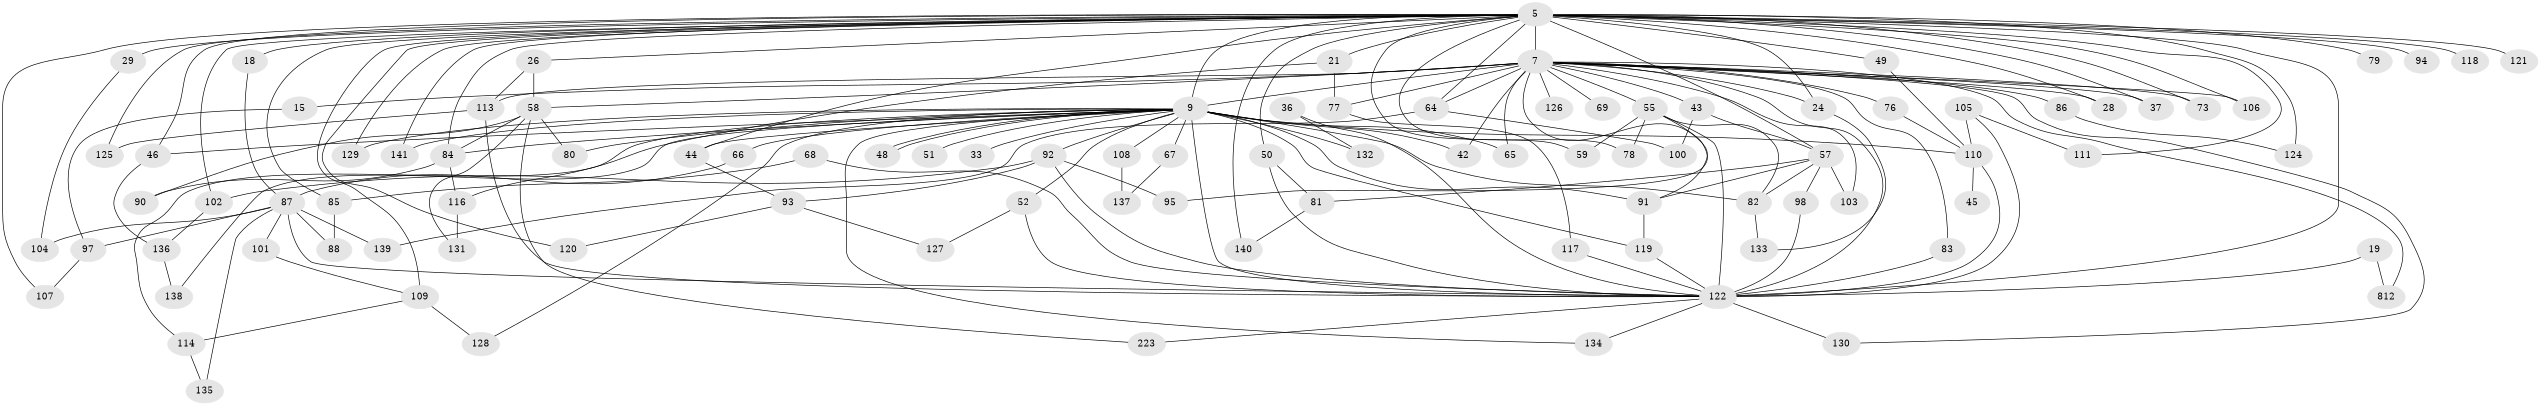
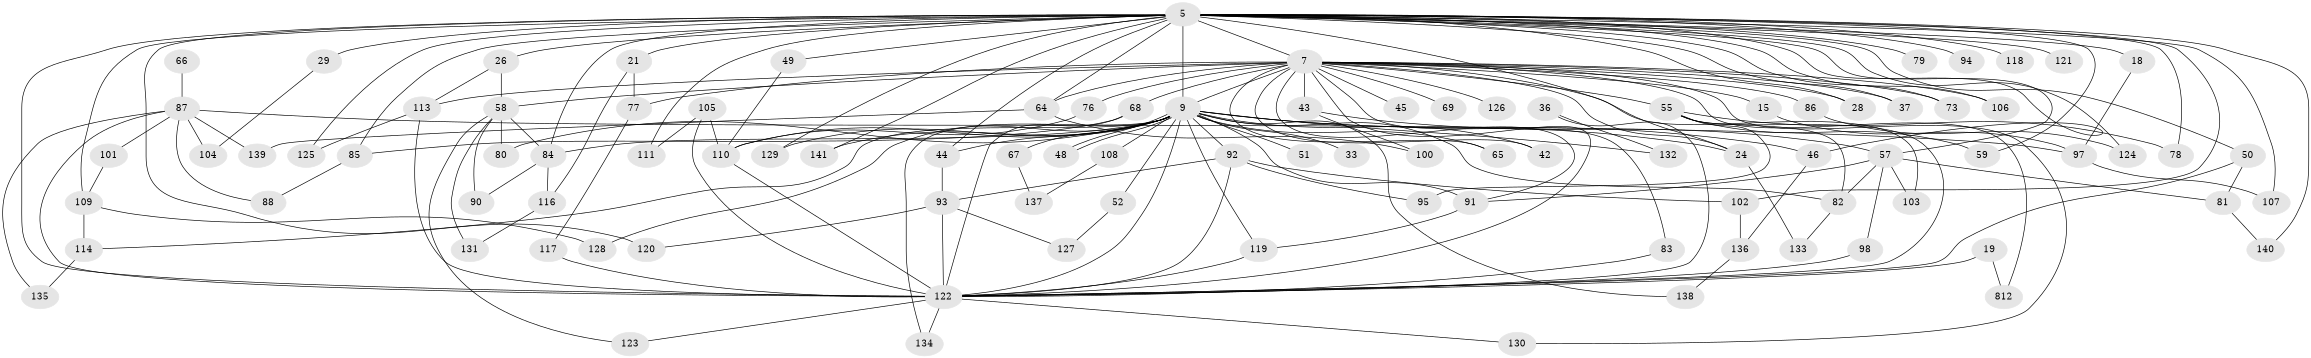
none -> (1218, 80)
(962, 122) -> (1463, 128)
(247, 138) -> (2108, 109)
(1973, 179) -> (1353, 85)
(1205, 286) -> (943, 250)
(1147, 344) -> (630, 344)
